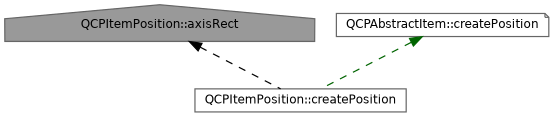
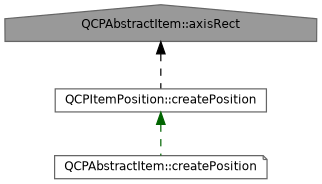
(160, 25) -> (161, 25)
(366, 66) -> (161, 140)
